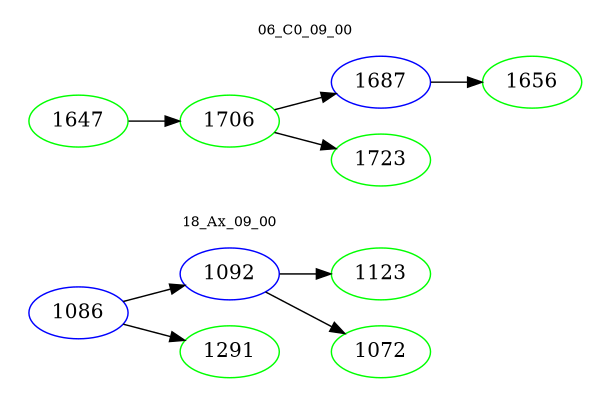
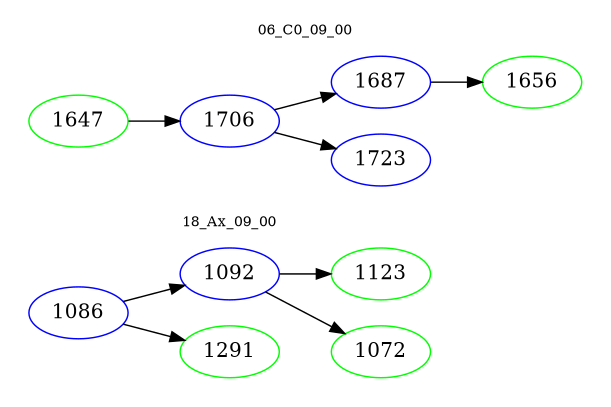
(230, 121) -> (230, 121)
(381, 160) -> (381, 160)
